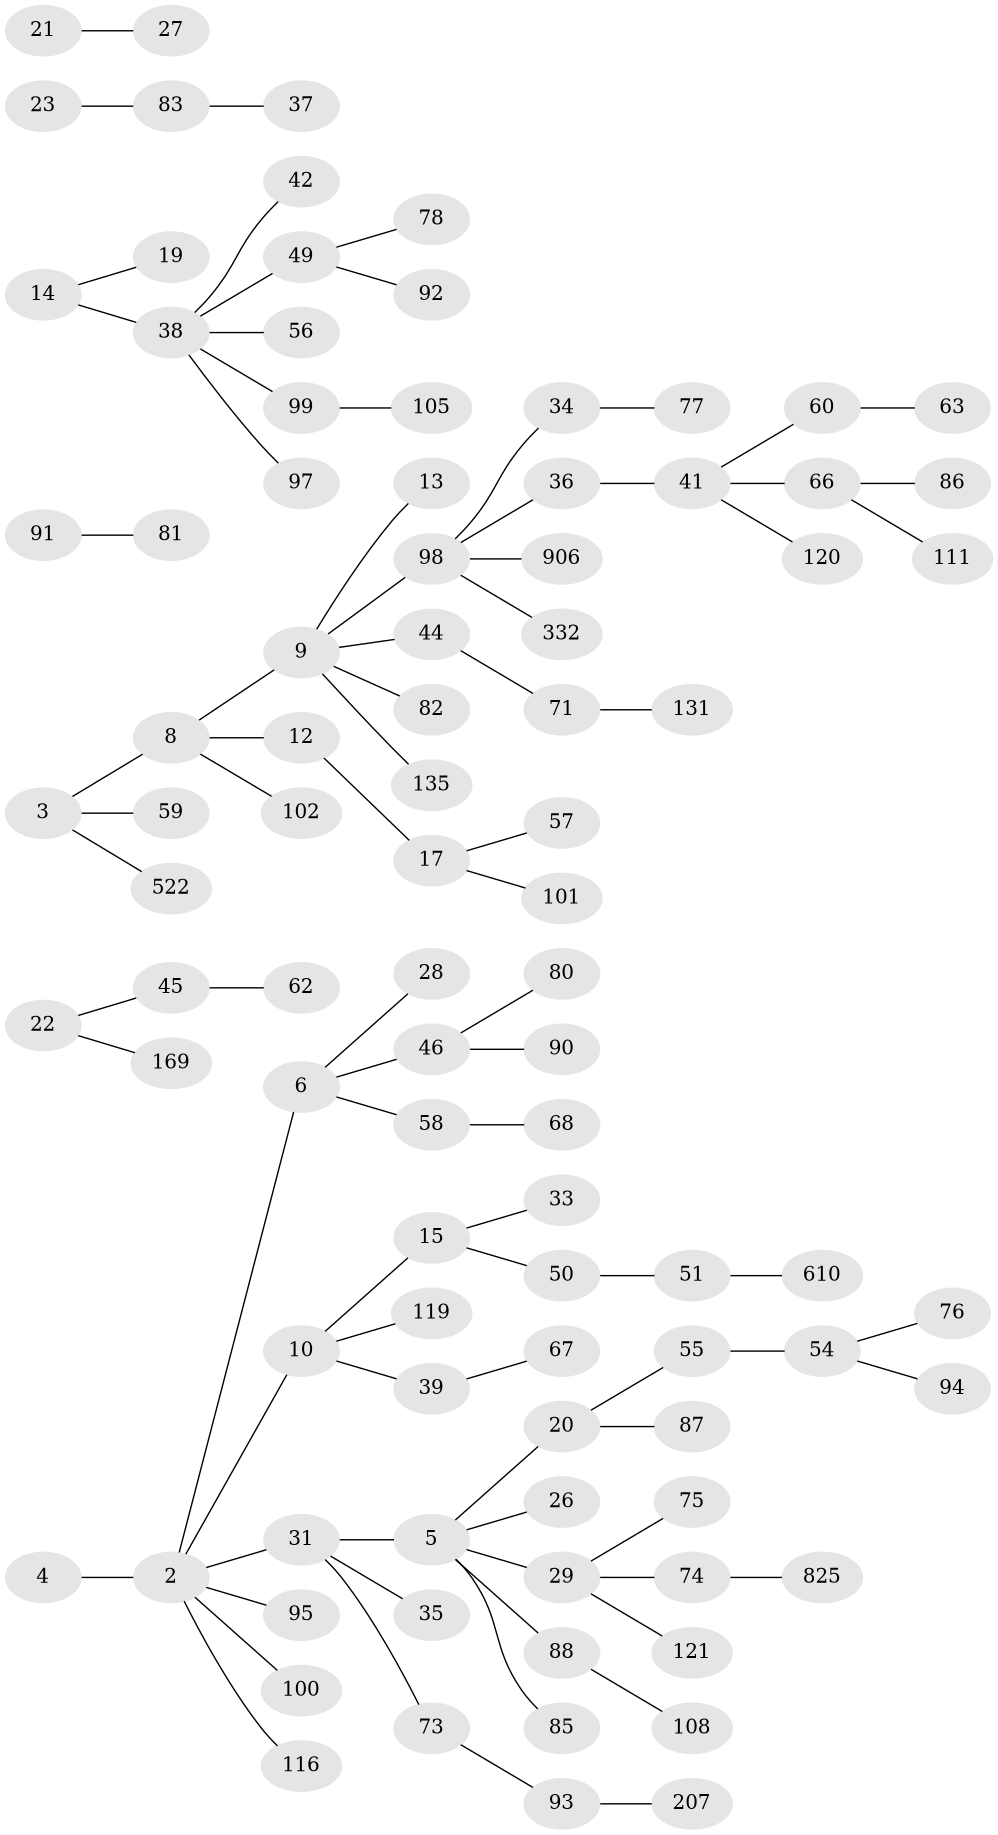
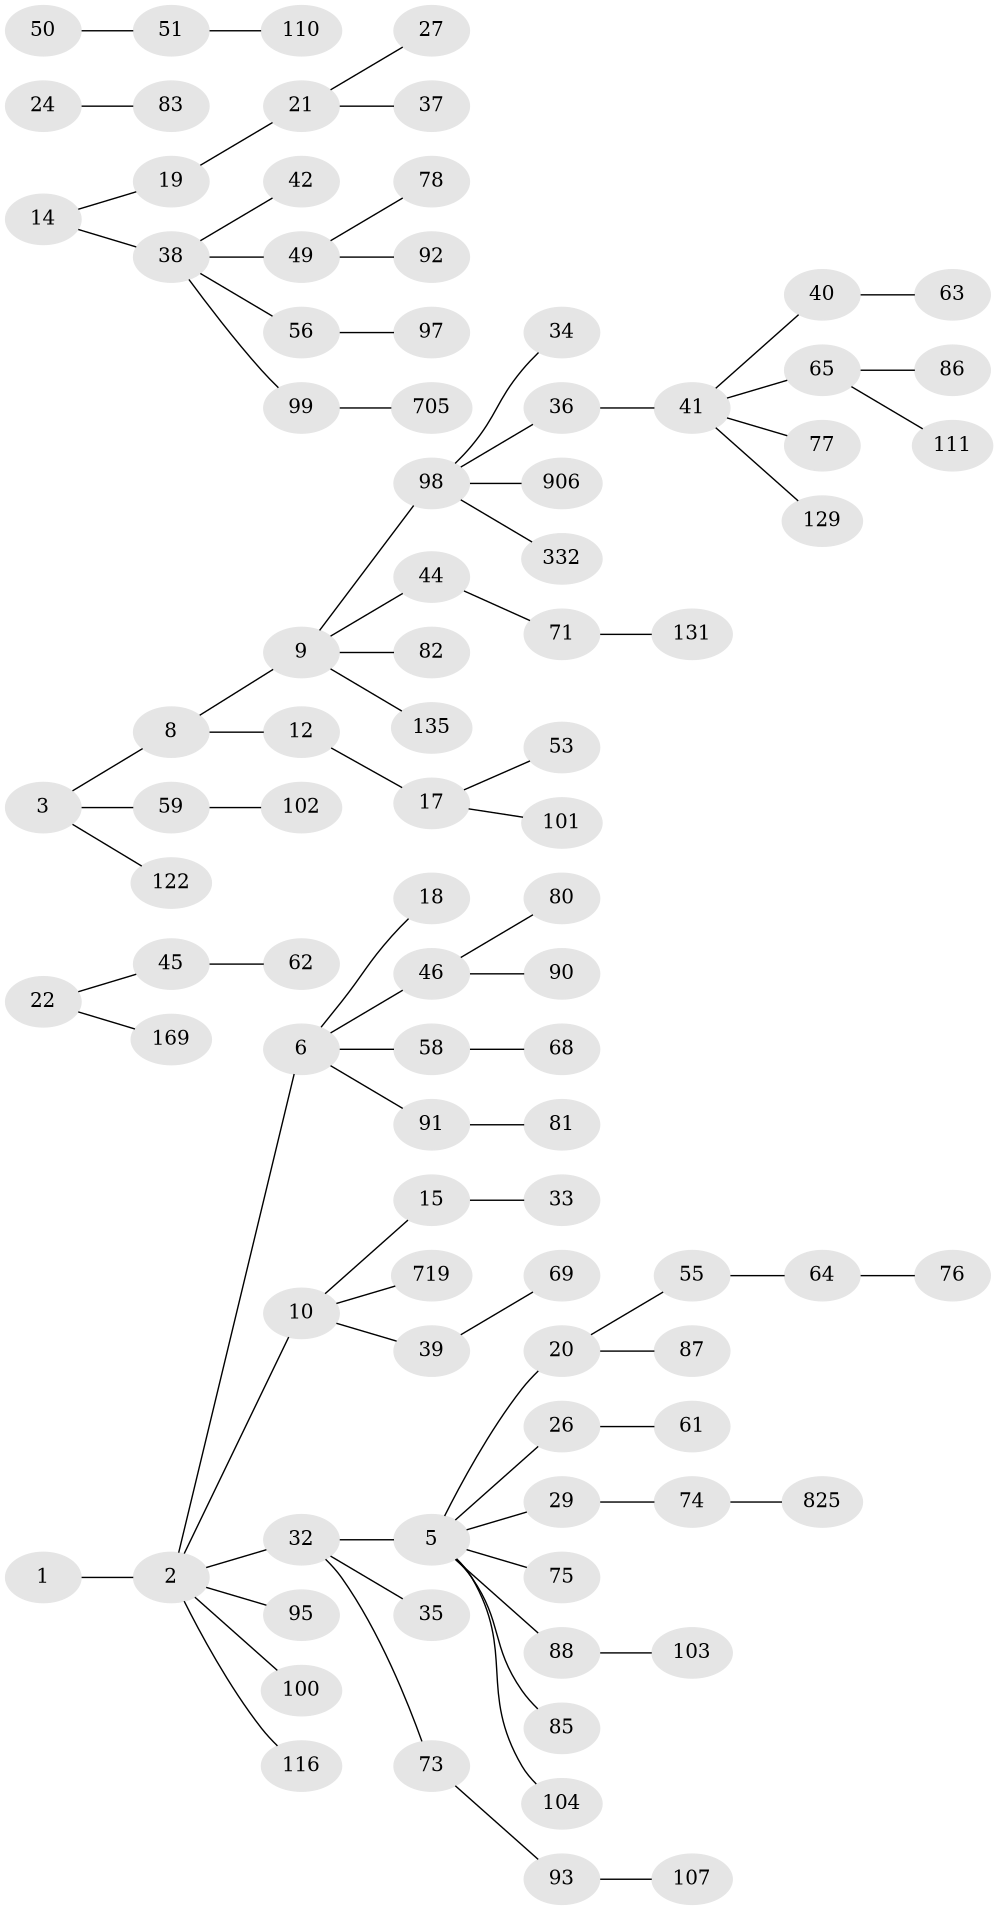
(43, 106) -> (43, 106)
(237, 106) -> (367, 106)
none -> (236, 144)
(432, 408) -> (432, 408)
(627, 408) -> (757, 427)
(822, 408) -> (822, 295)
(232, 411) -> (367, 333)
(432, 483) -> none
(822, 483) -> (822, 370)
(822, 559) -> (822, 521)
(236, 775) -> (235, 808)
(562, 823) -> (562, 748)
(171, 889) -> (171, 883)
(432, 974) -> (432, 898)
none -> (367, 1087)
(497, 1257) -> none
(822, 1276) -> (302, 31)
(432, 1313) -> (432, 1276)
(562, 1351) -> (562, 1276)
(822, 1351) -> (822, 1276)
(953, 1389) -> none
none -> (692, 1427)
(302, 1540) -> (302, 1540)
(627, 1540) -> (497, 1559)
(43, 1577) -> (43, 1577)
(692, 1653) -> none
(692, 1728) -> (692, 1653)
none -> (562, 1804)
(692, 1804) -> (692, 1879)
